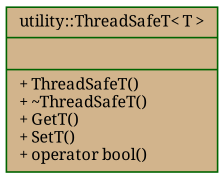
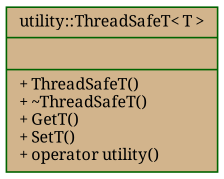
(84, 155) -> (90, 155)
